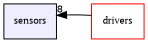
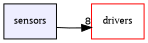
(79, 15) -> (69, 28)
